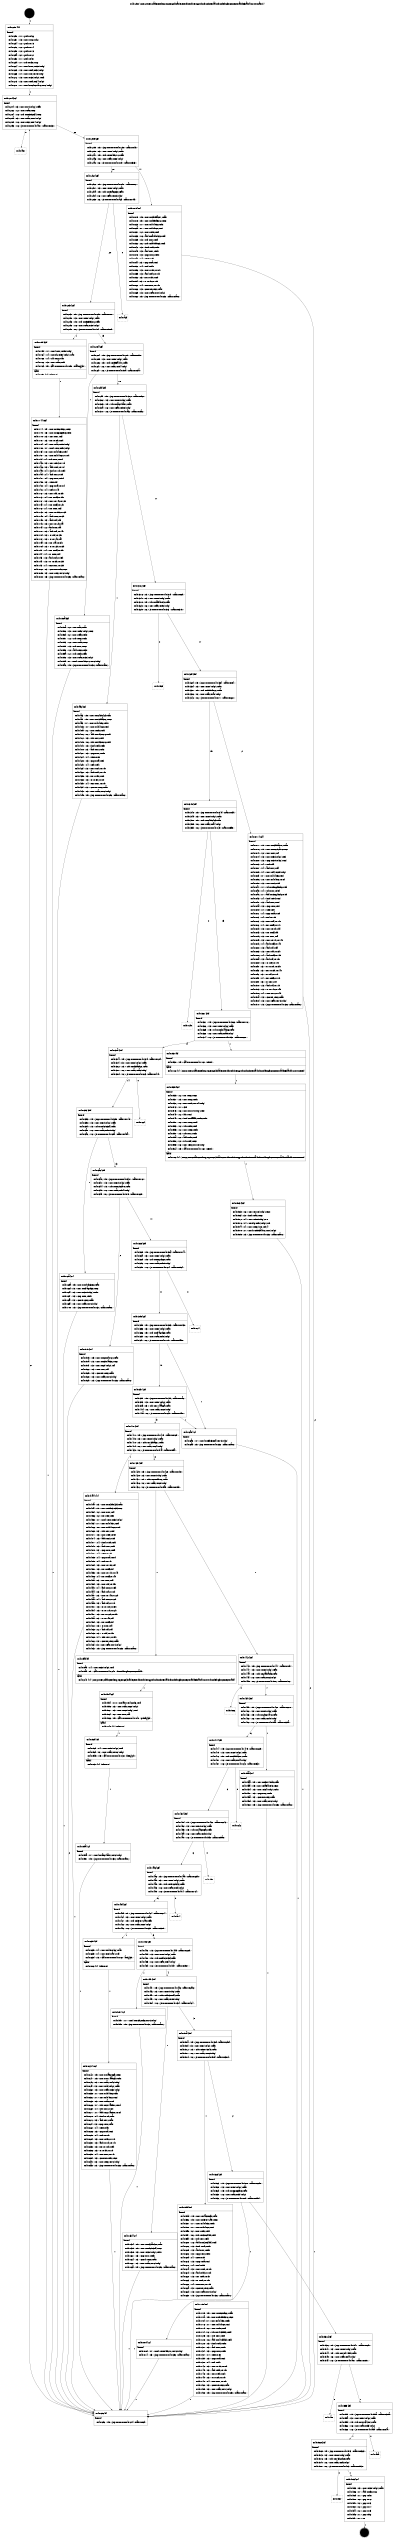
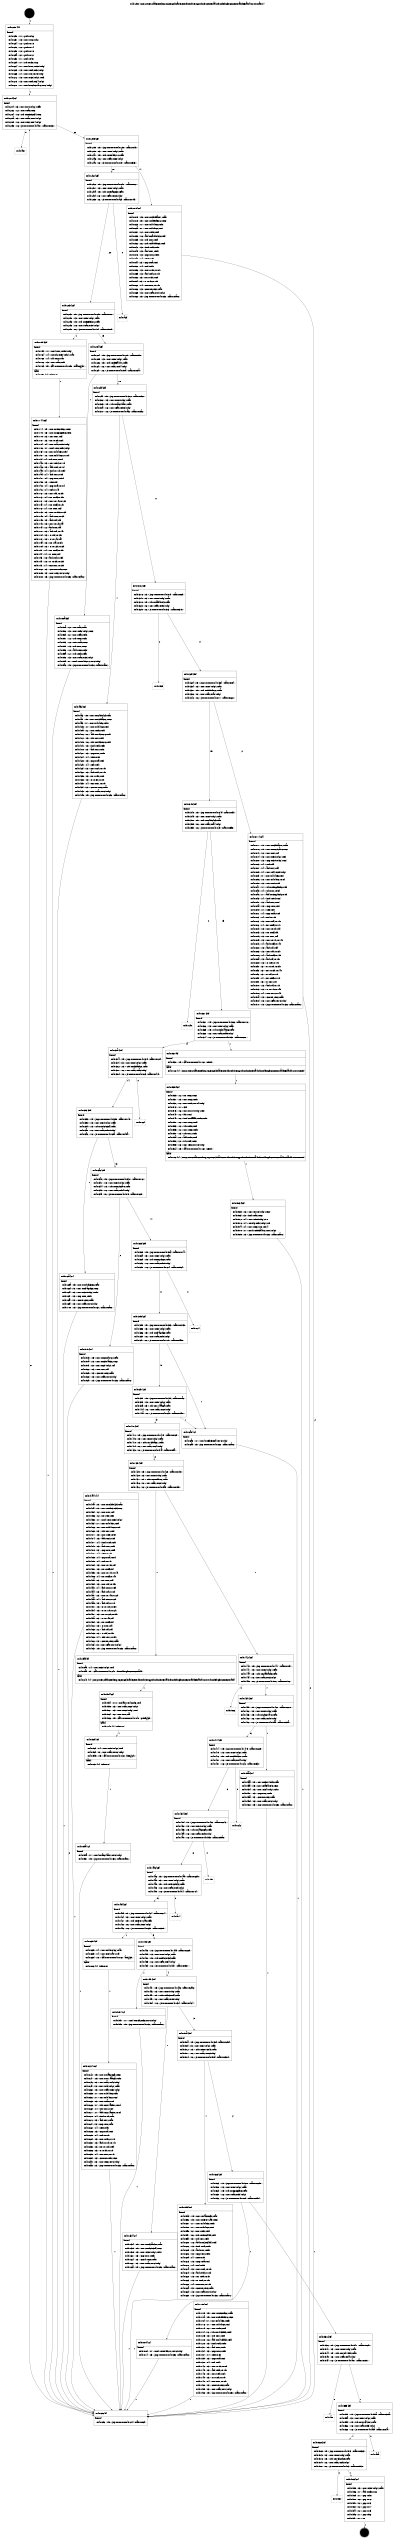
(122, 1472) -> none
